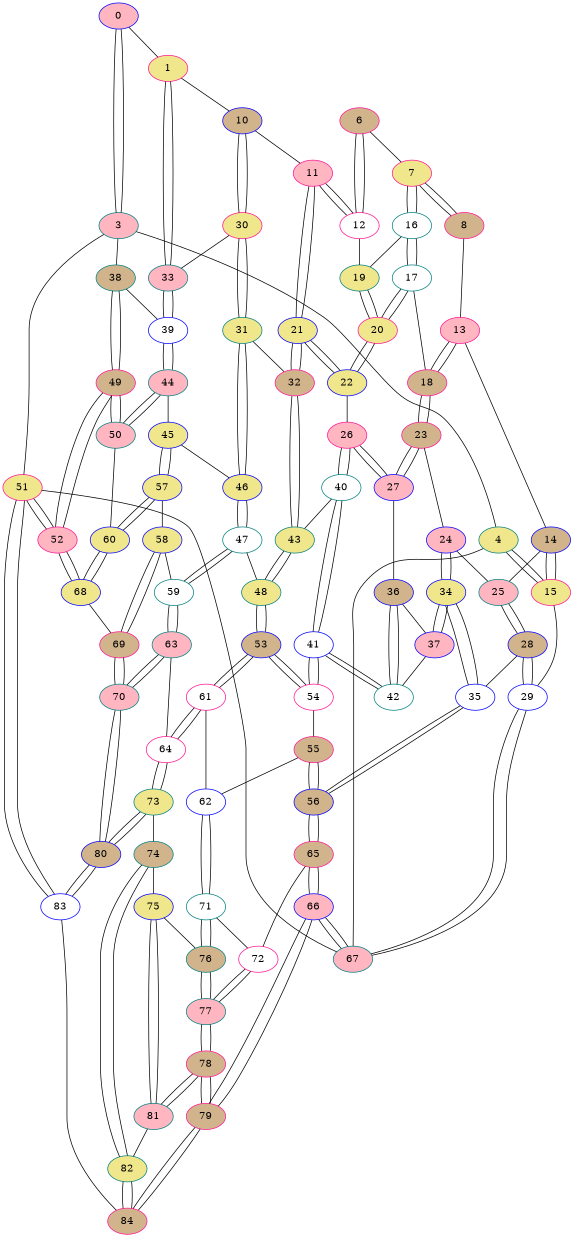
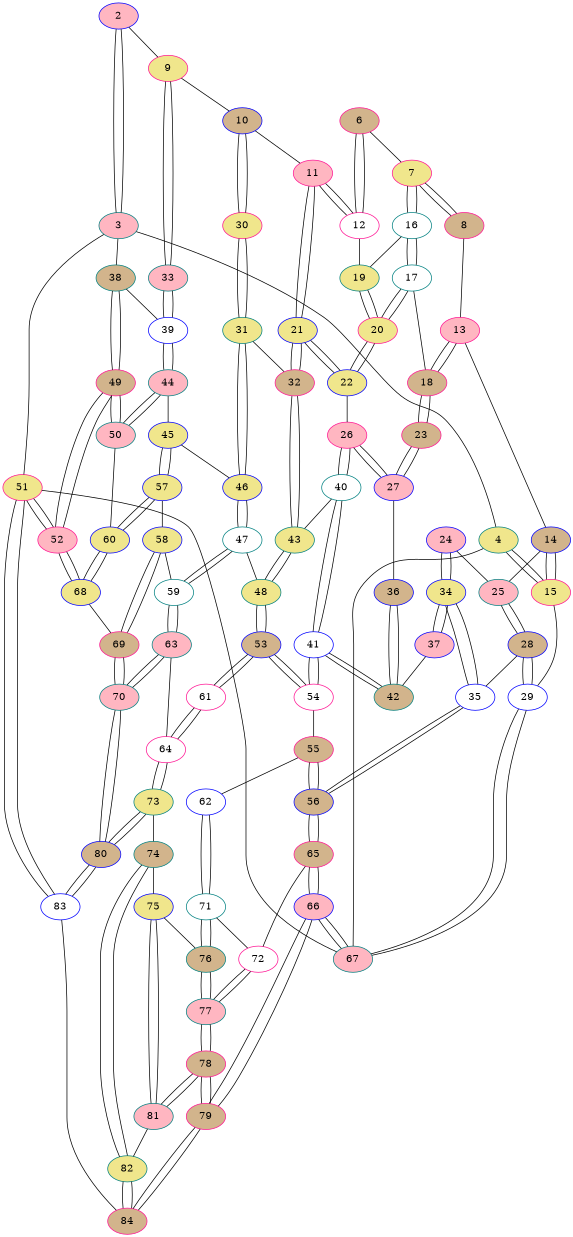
(119, 16) -> (119, 16)
(168, 68) -> (168, 68)
(206, 251) -> none
(434, 488) -> none
(414, 619) -> none
(394, 697) -> (394, 697)
(206, 750) -> none
